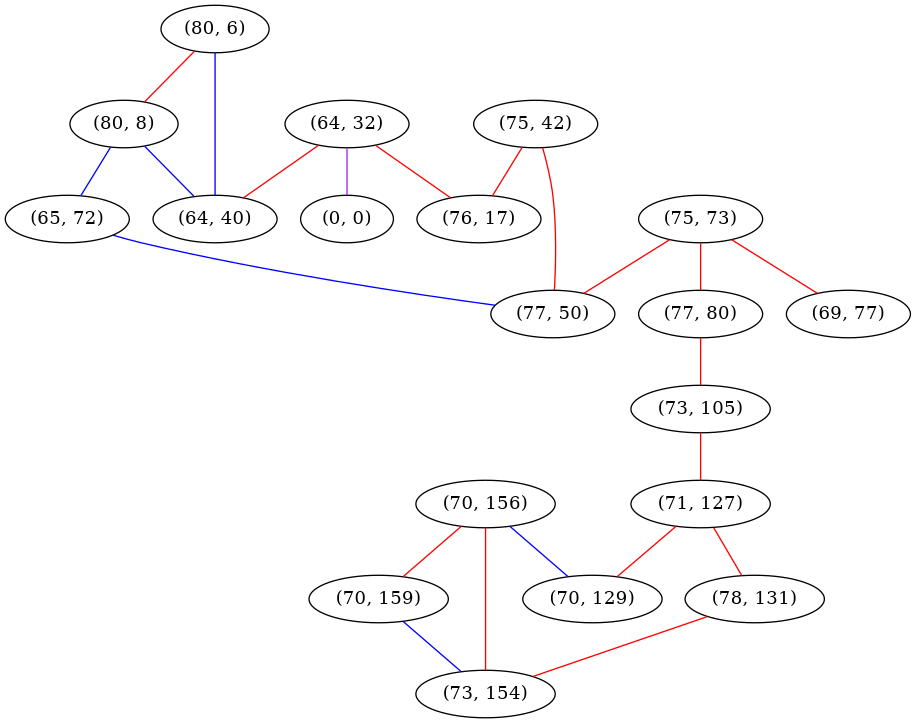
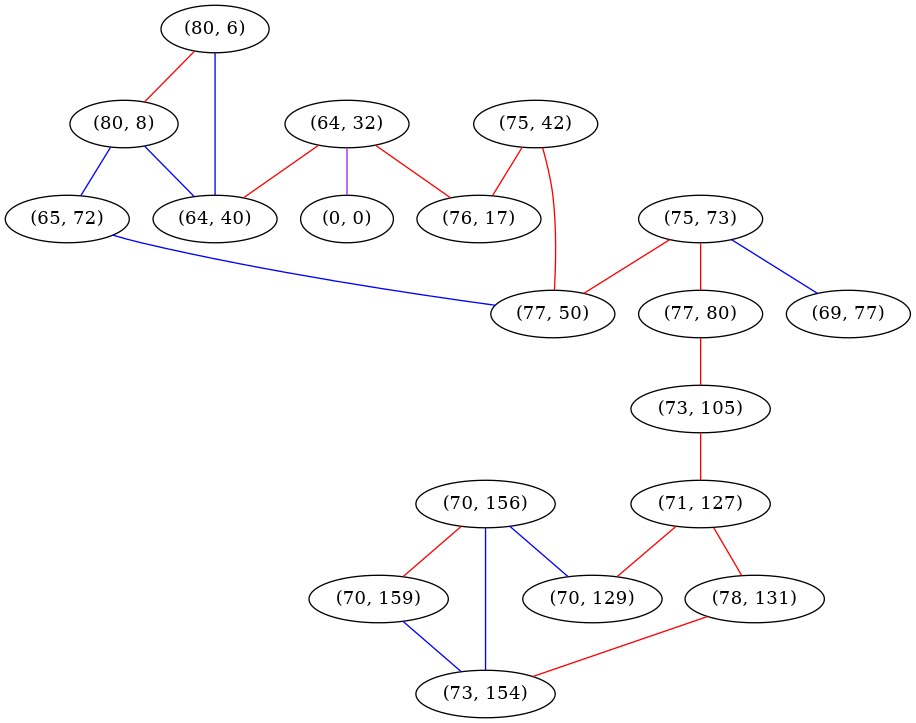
(775, 267) -> (775, 267)
(486, 599) -> (486, 599)
